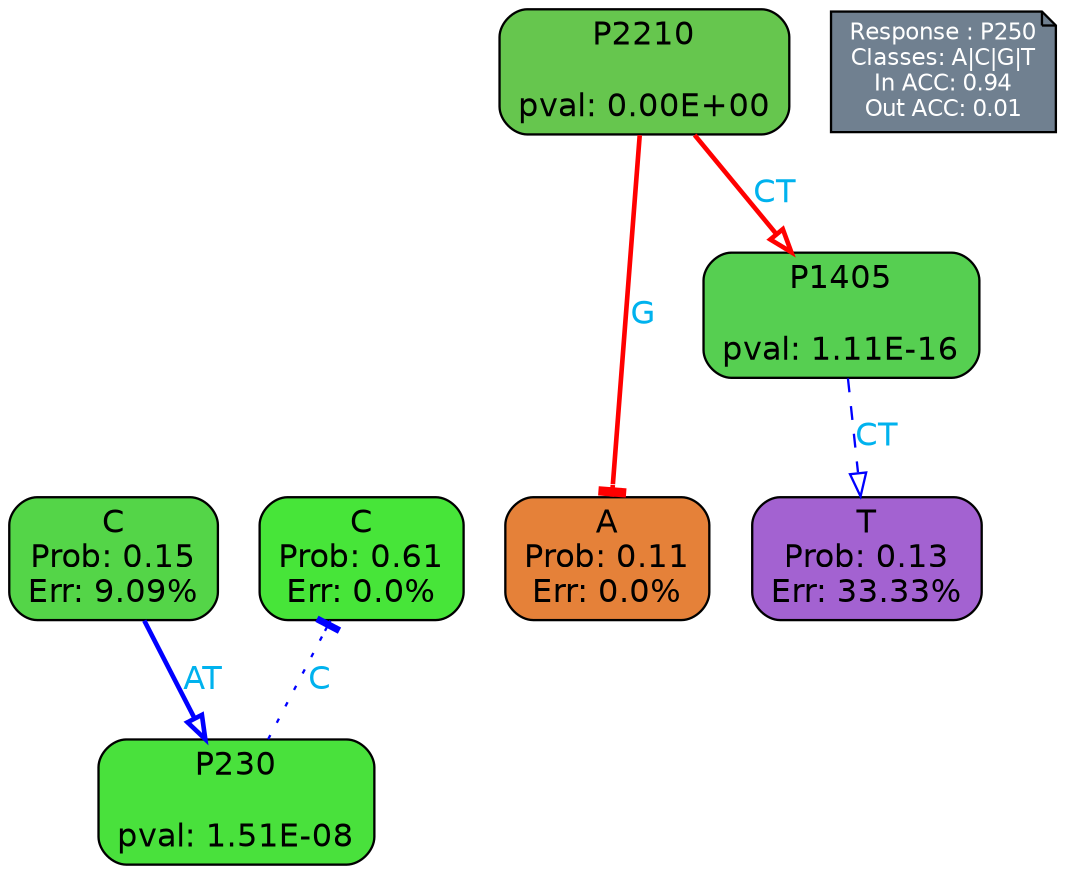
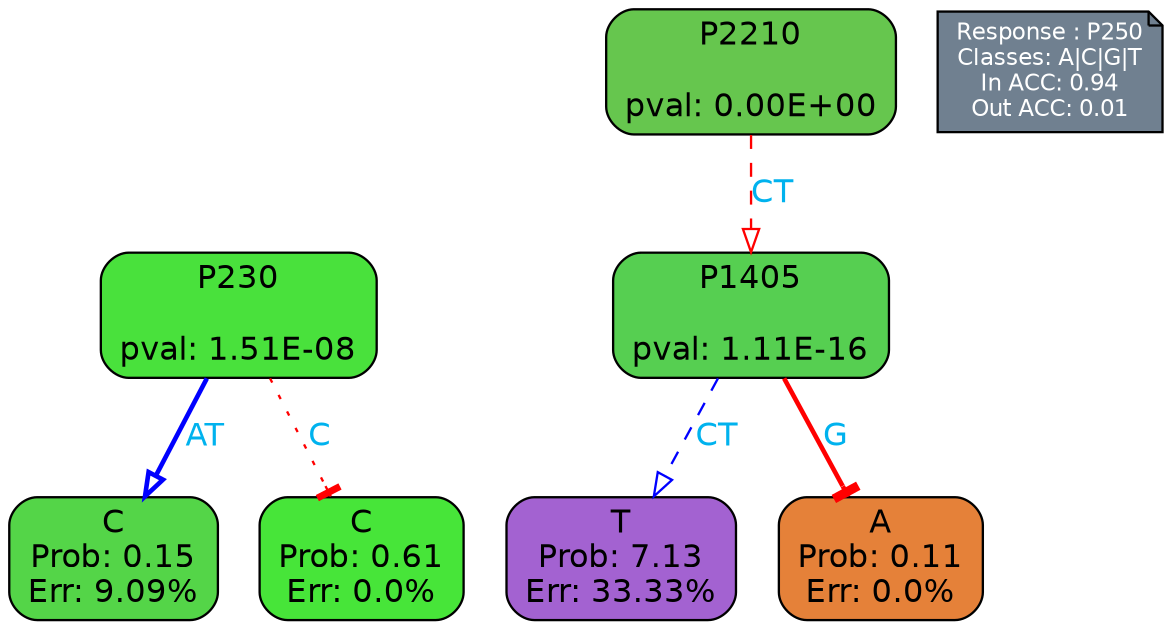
(735, 184) -> (751, 182)
(626, 310) -> (813, 432)
(867, 559) -> (621, 559)
(169, 669) -> (181, 427)
(297, 685) -> (298, 432)
